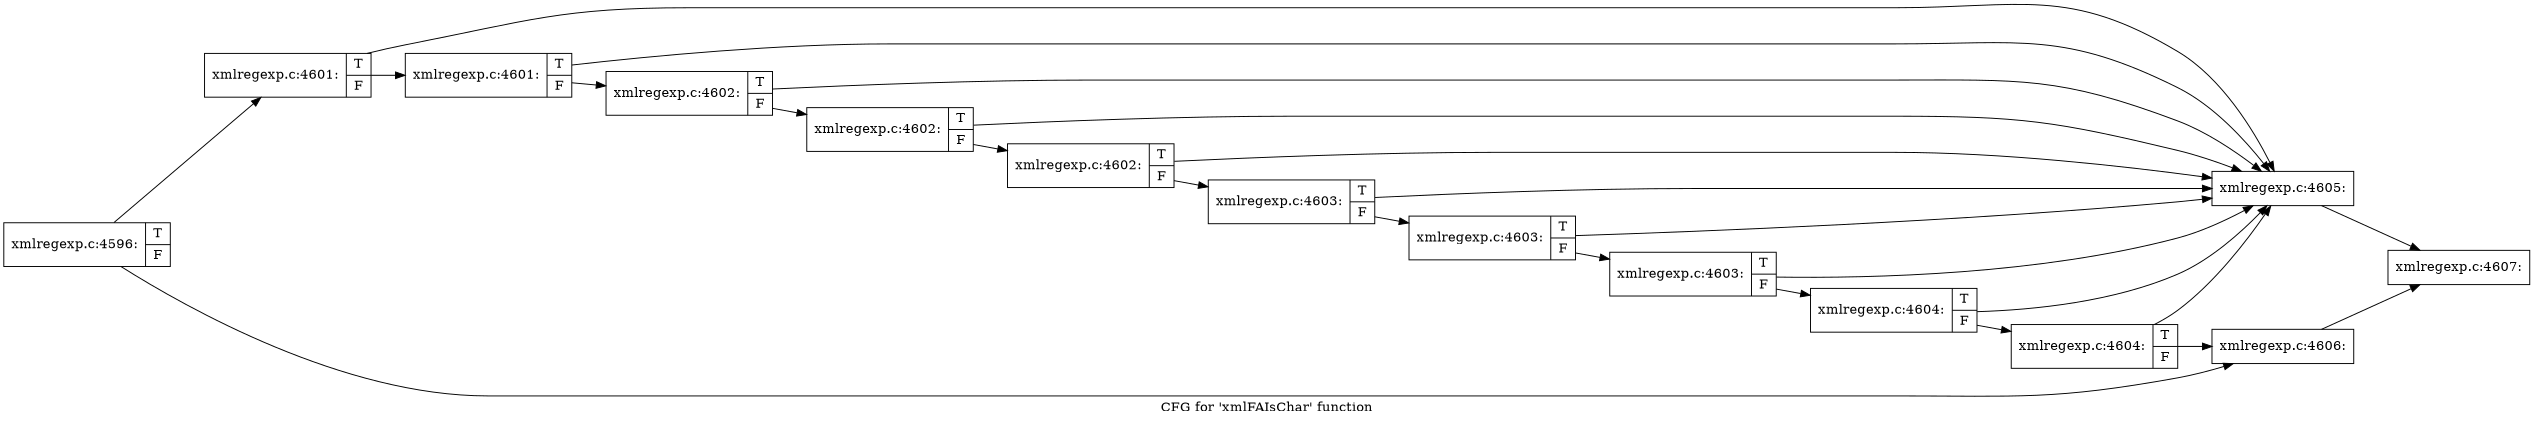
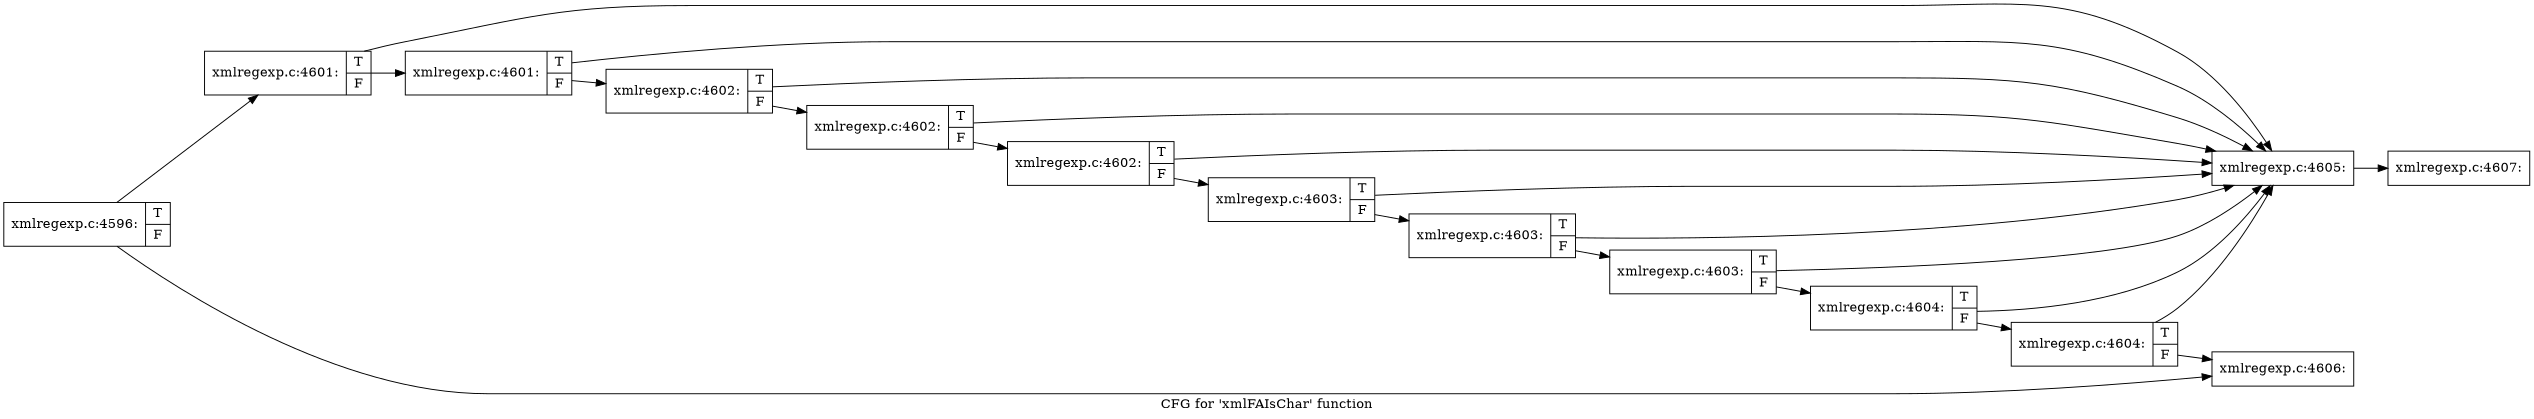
(2366, 309) -> none
